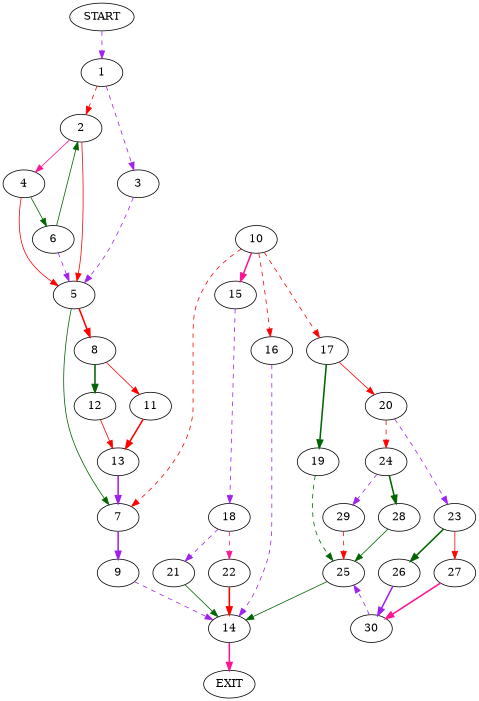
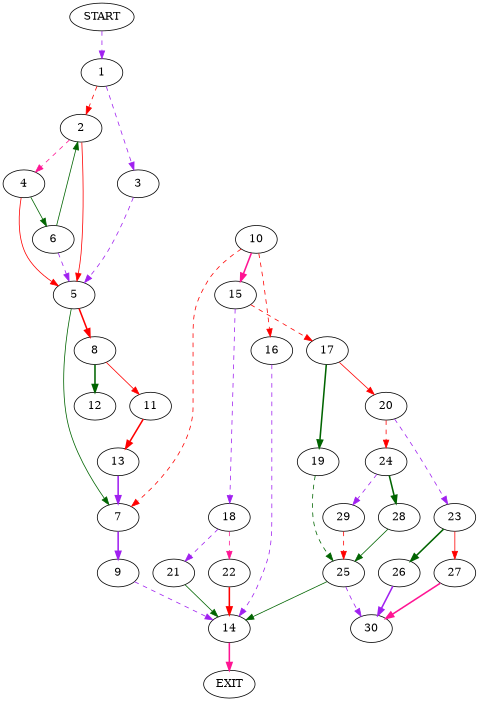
(55, 153) -> (55, 153)
(290, 292) -> (278, 321)
(105, 430) -> none
(364, 603) -> (351, 598)
